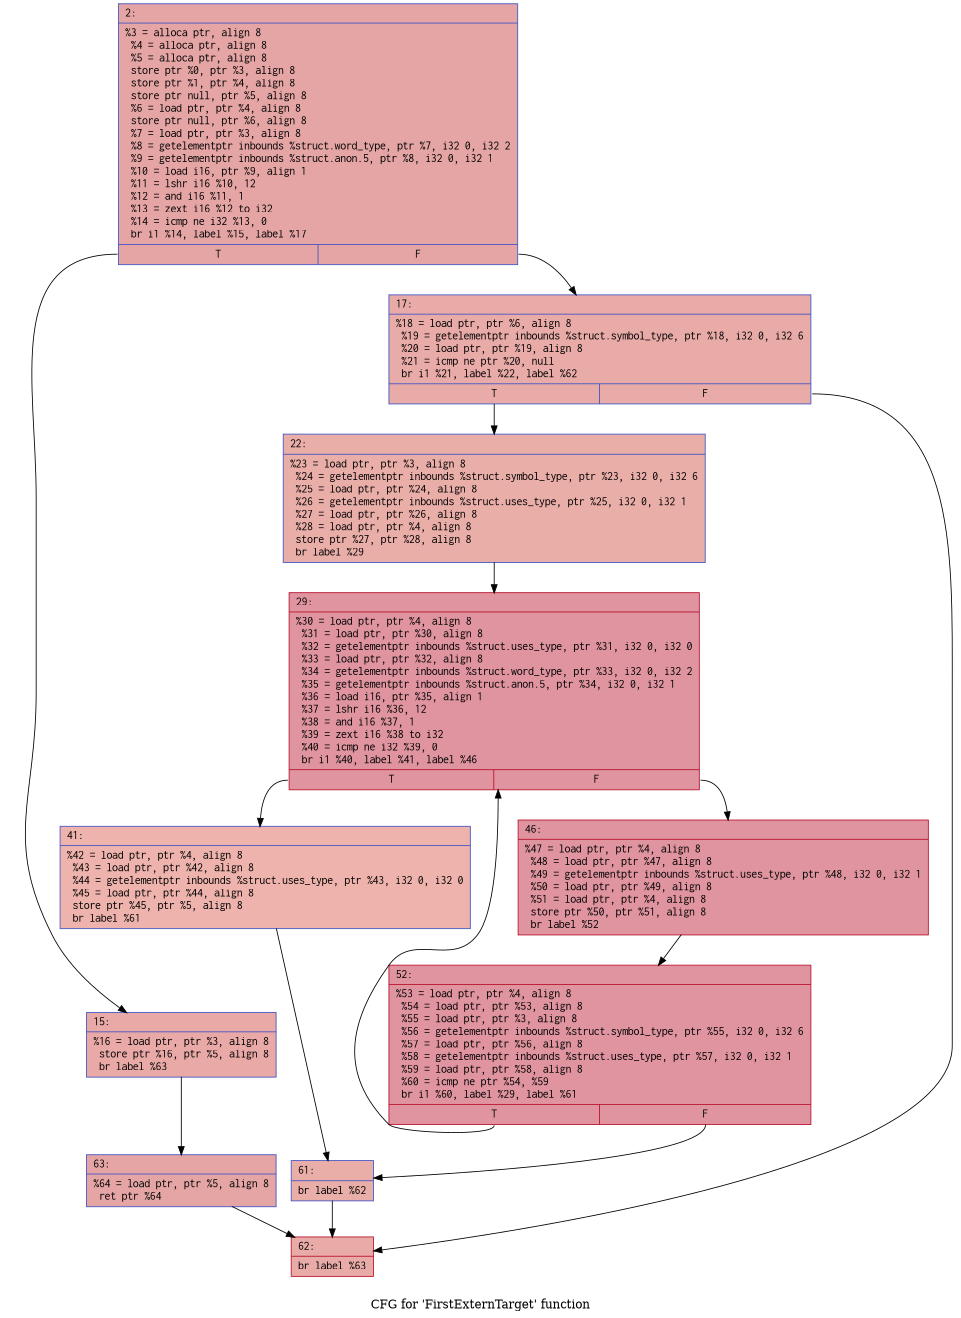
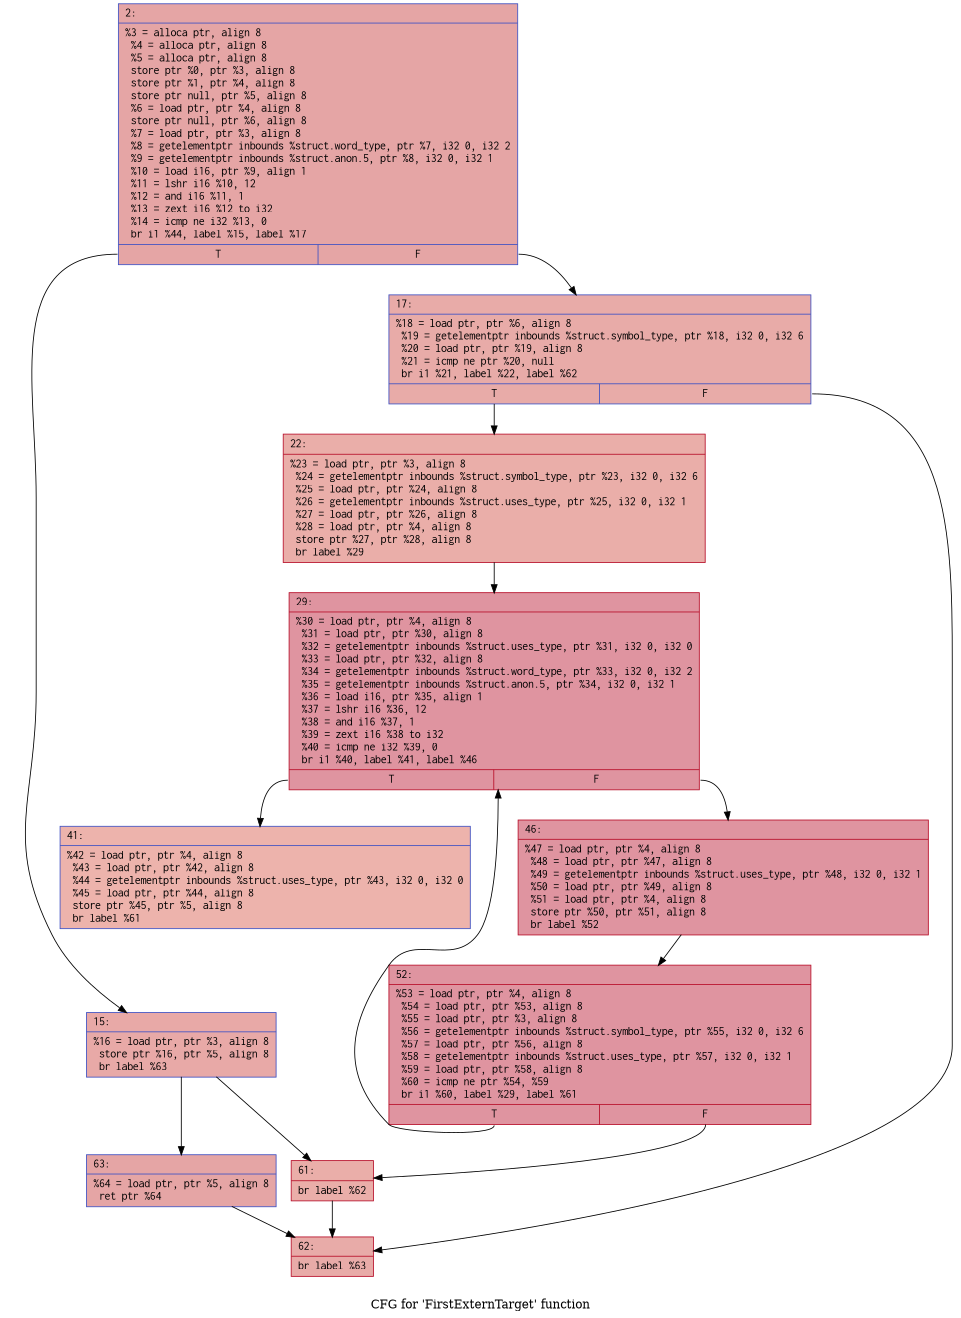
(216, 234) -> (216, 234)
(494, 498) -> (494, 498)
(301, 1040) -> (260, 1116)
(332, 1181) -> (332, 1181)
